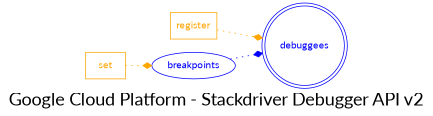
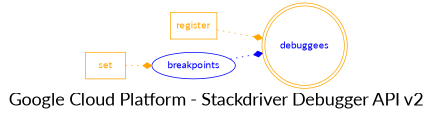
(305, 46) -> (305, 46)
